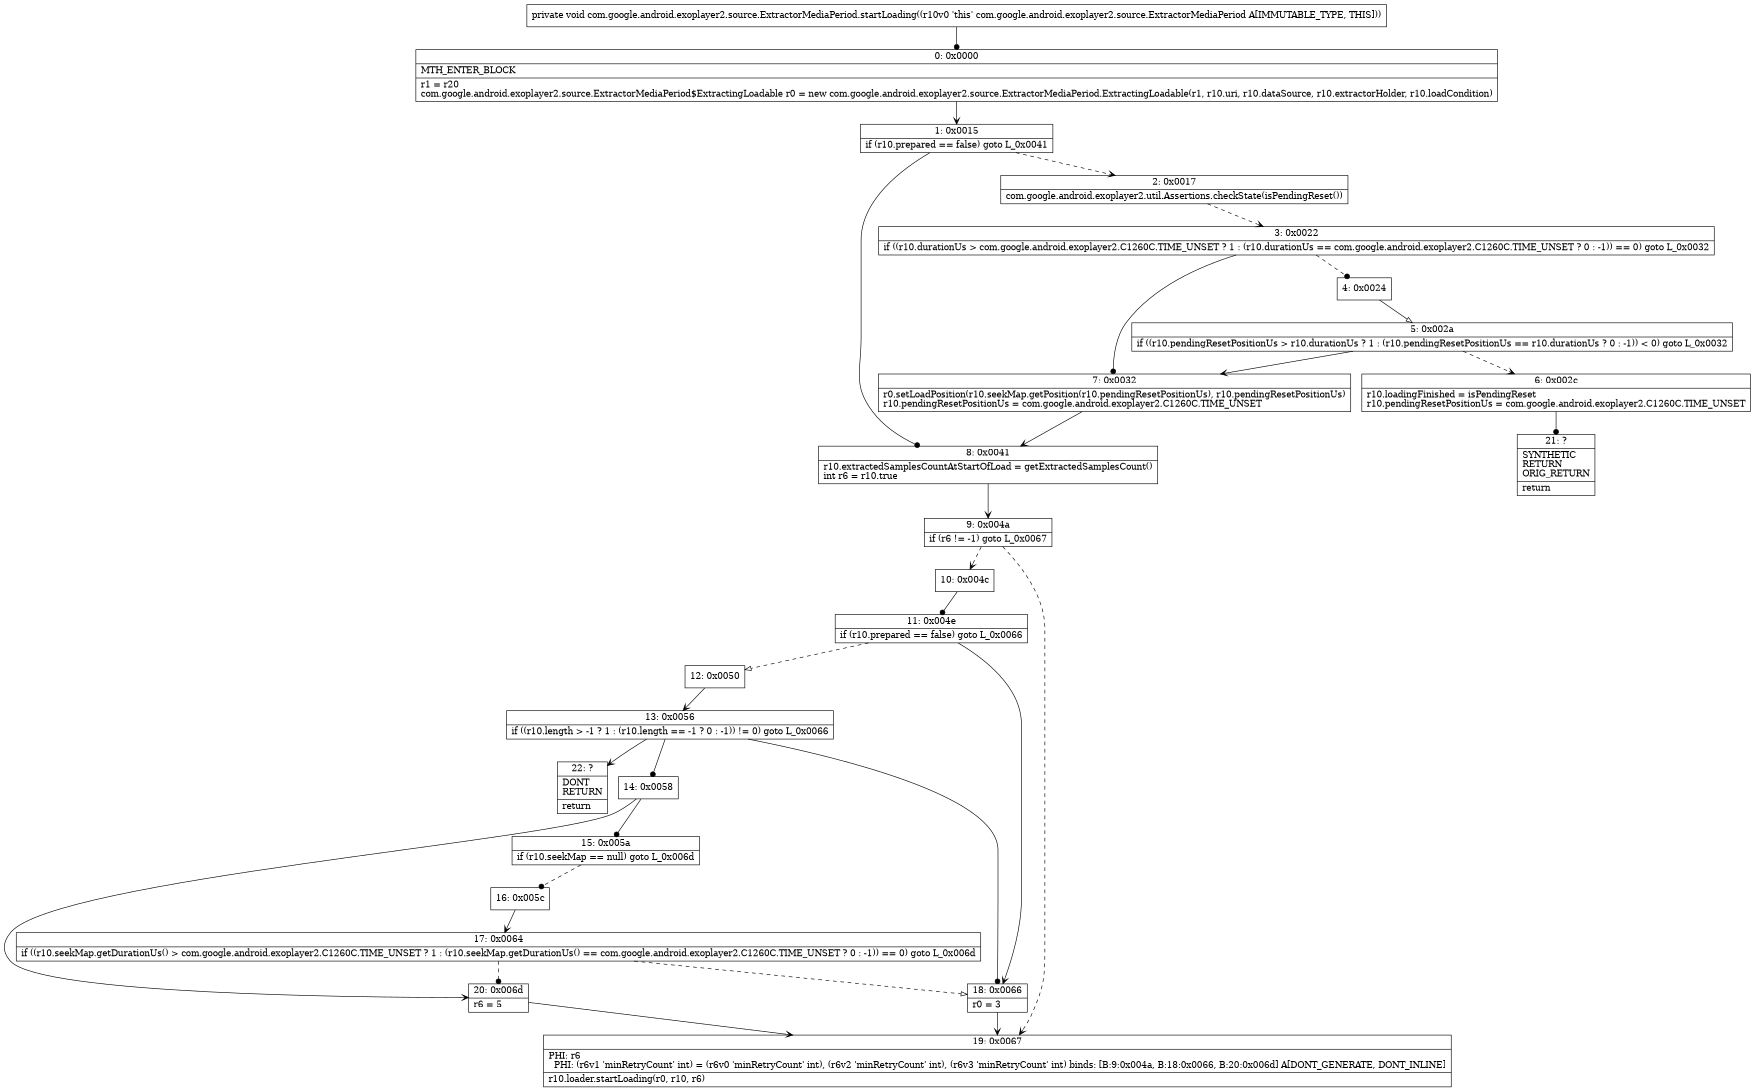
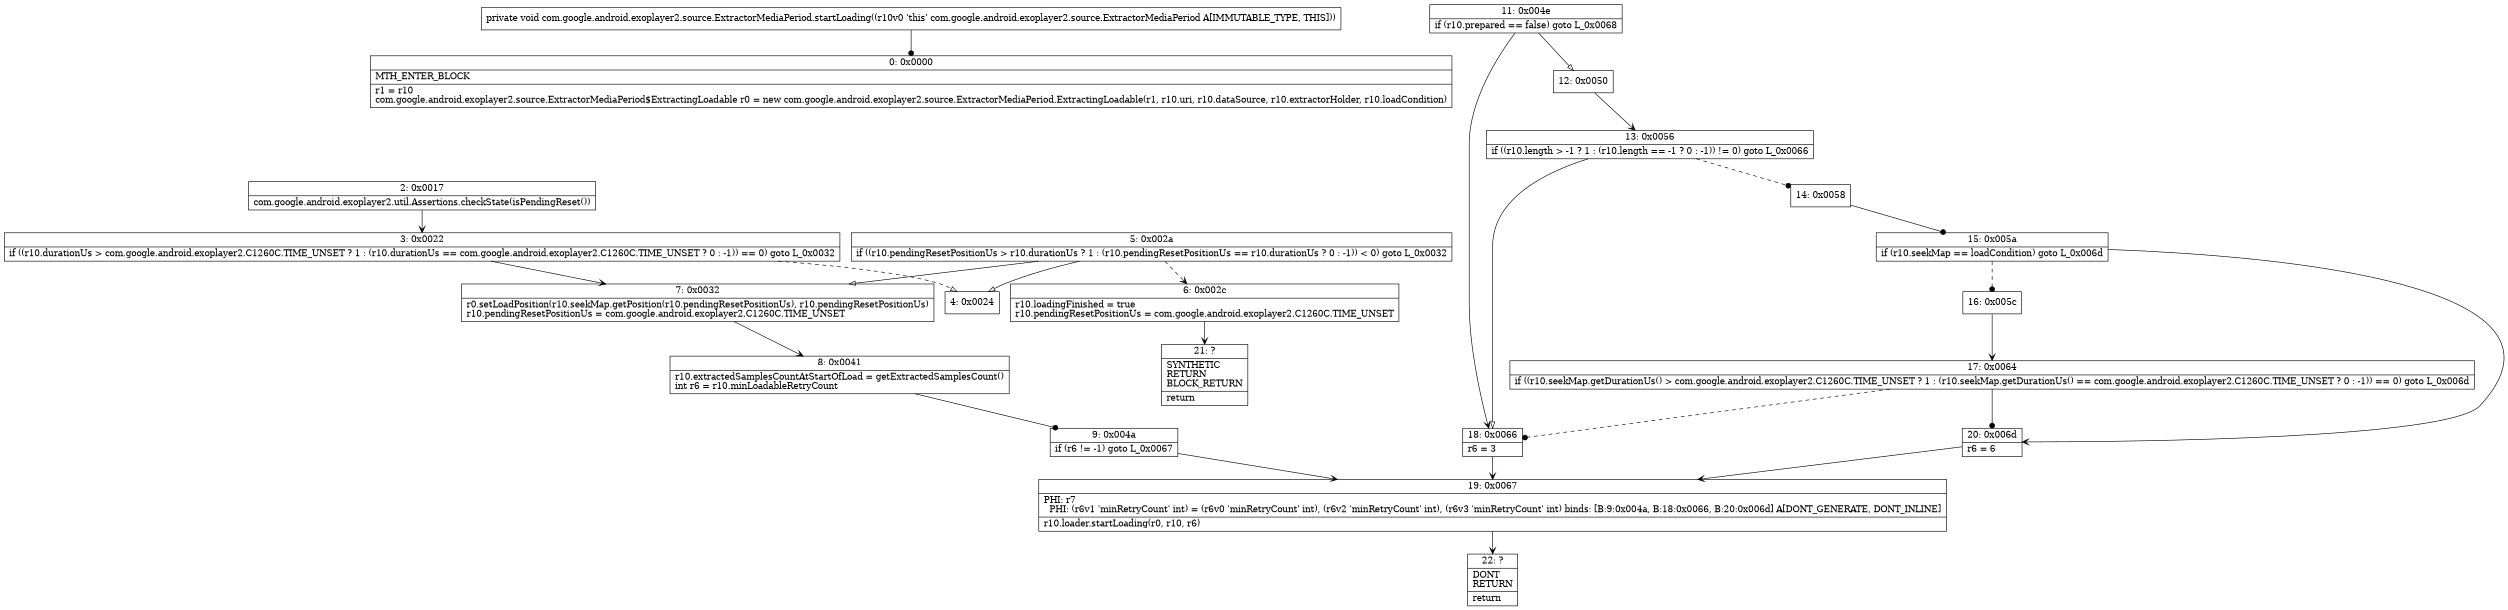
(440, 85) -> (394, 91)
(957, 138) -> none
(1233, 214) -> (422, 218)
(1331, 265) -> (866, 270)
(1156, 294) -> (545, 272)
(1393, 310) -> (1036, 273)
(1290, 362) -> (947, 272)
(1452, 395) -> (1075, 305)
(1556, 420) -> (1205, 330)
(1556, 474) -> (1205, 384)
(861, 476) -> (757, 386)
(988, 498) -> (984, 410)
(965, 581) -> none
(931, 635) -> (1526, 26)
(810, 656) -> (1554, 49)
(629, 750) -> (1493, 540)
(659, 755) -> (1741, 172)
(1045, 784) -> (1255, 466)
(946, 797) -> (1493, 265)
(606, 857) -> (1992, 254)
(83, 904) -> (2487, 394)
(498, 970) -> (1992, 406)
(798, 977) -> (1709, 413)
(488, 1005) -> (1981, 449)
(987, 1005) -> (1482, 449)
(566, 1056) -> (1061, 500)
